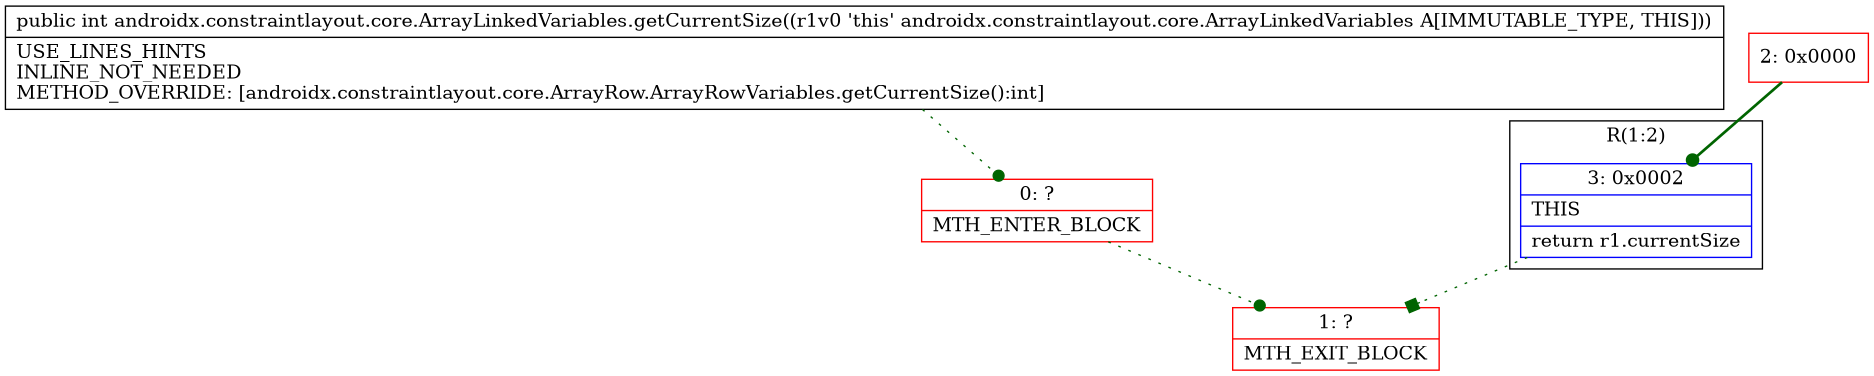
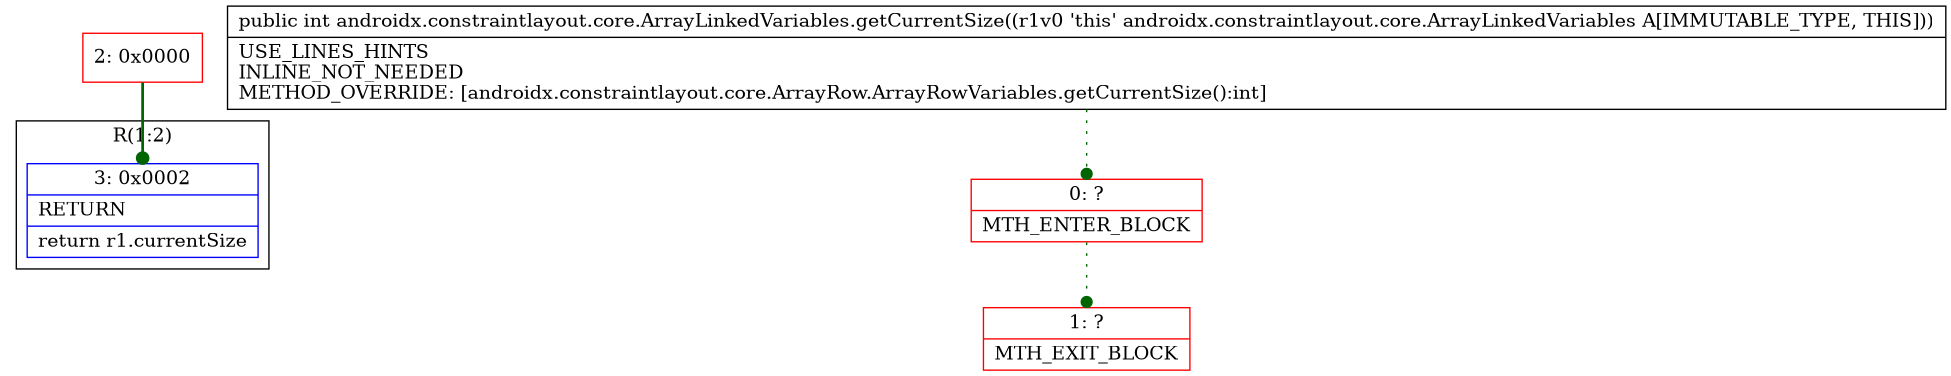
(1557, 210) -> (82, 210)
(1474, 280) -> none
